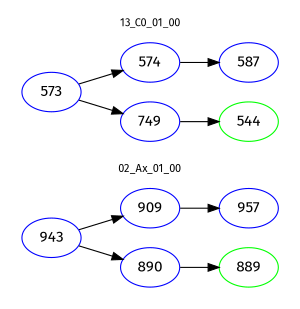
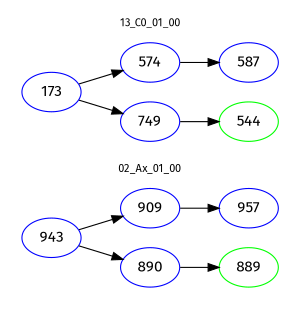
(52, 92) -> (52, 92)
